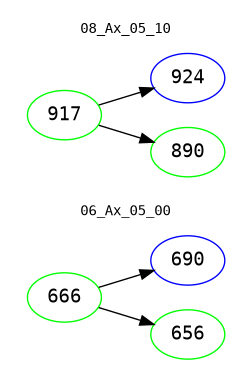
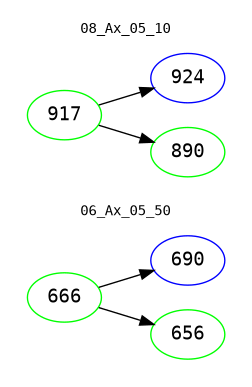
(126, 212) -> (126, 212)
